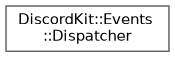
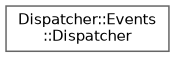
(87, 29) -> (87, 29)
